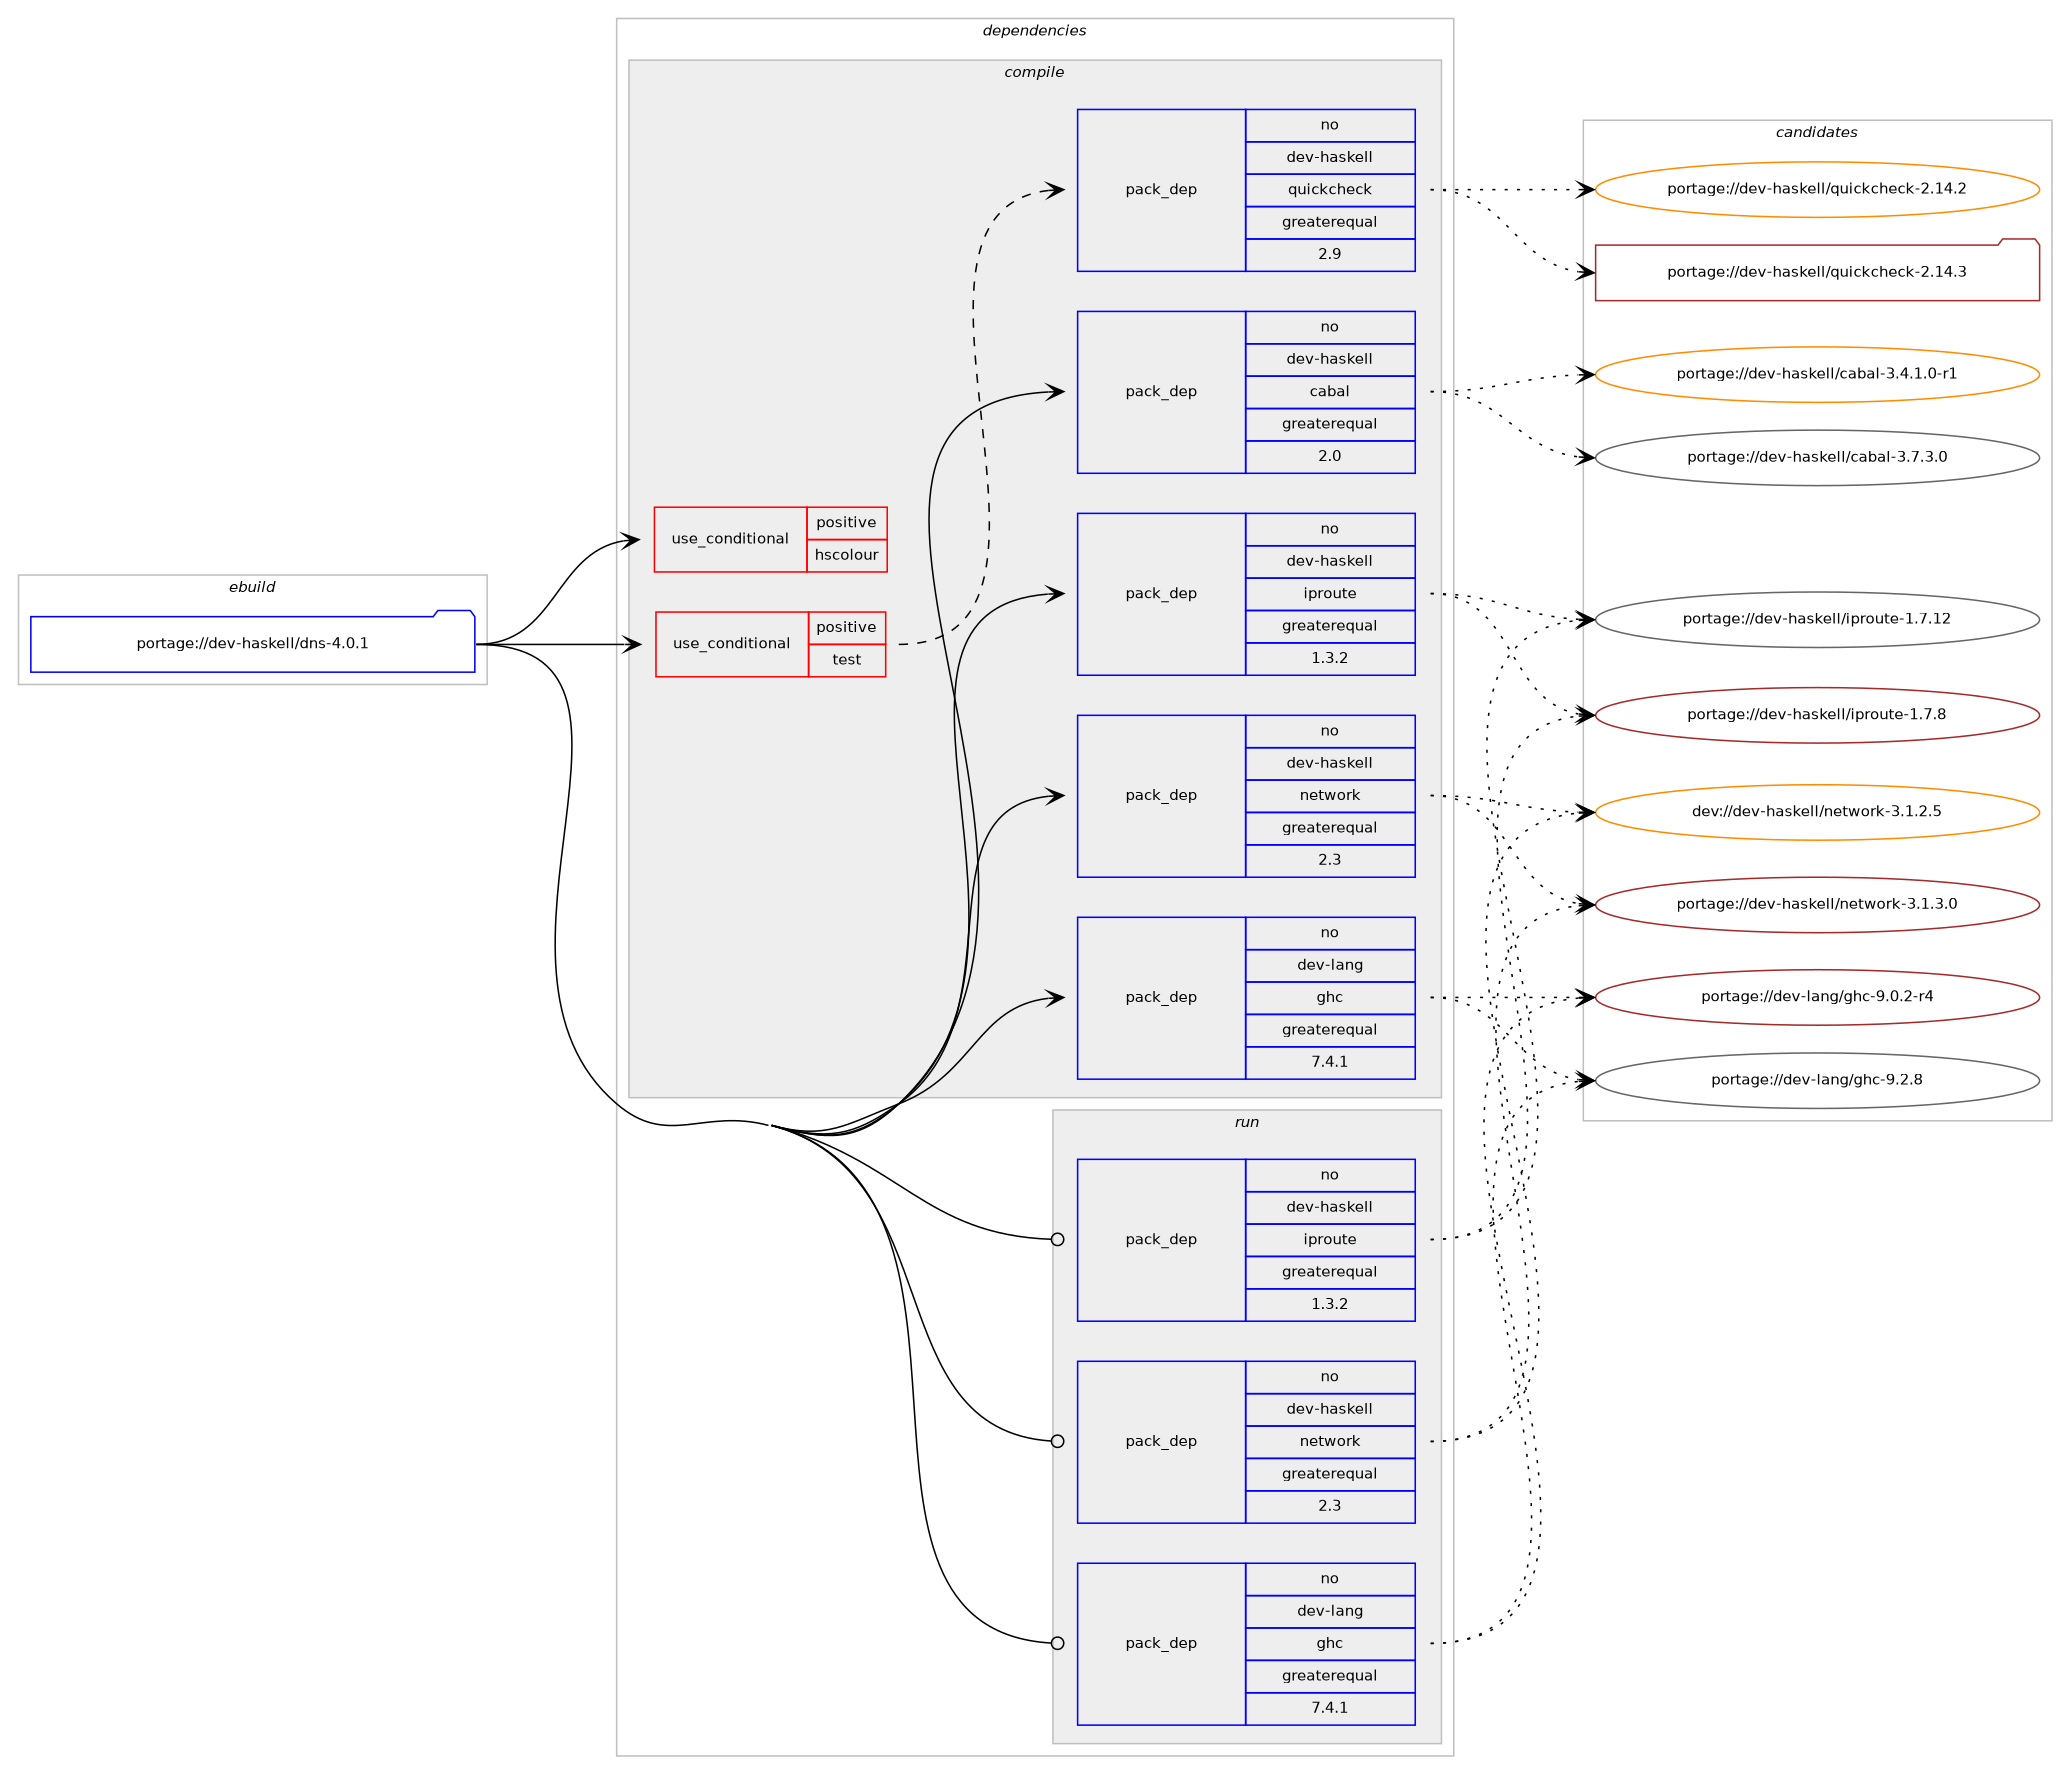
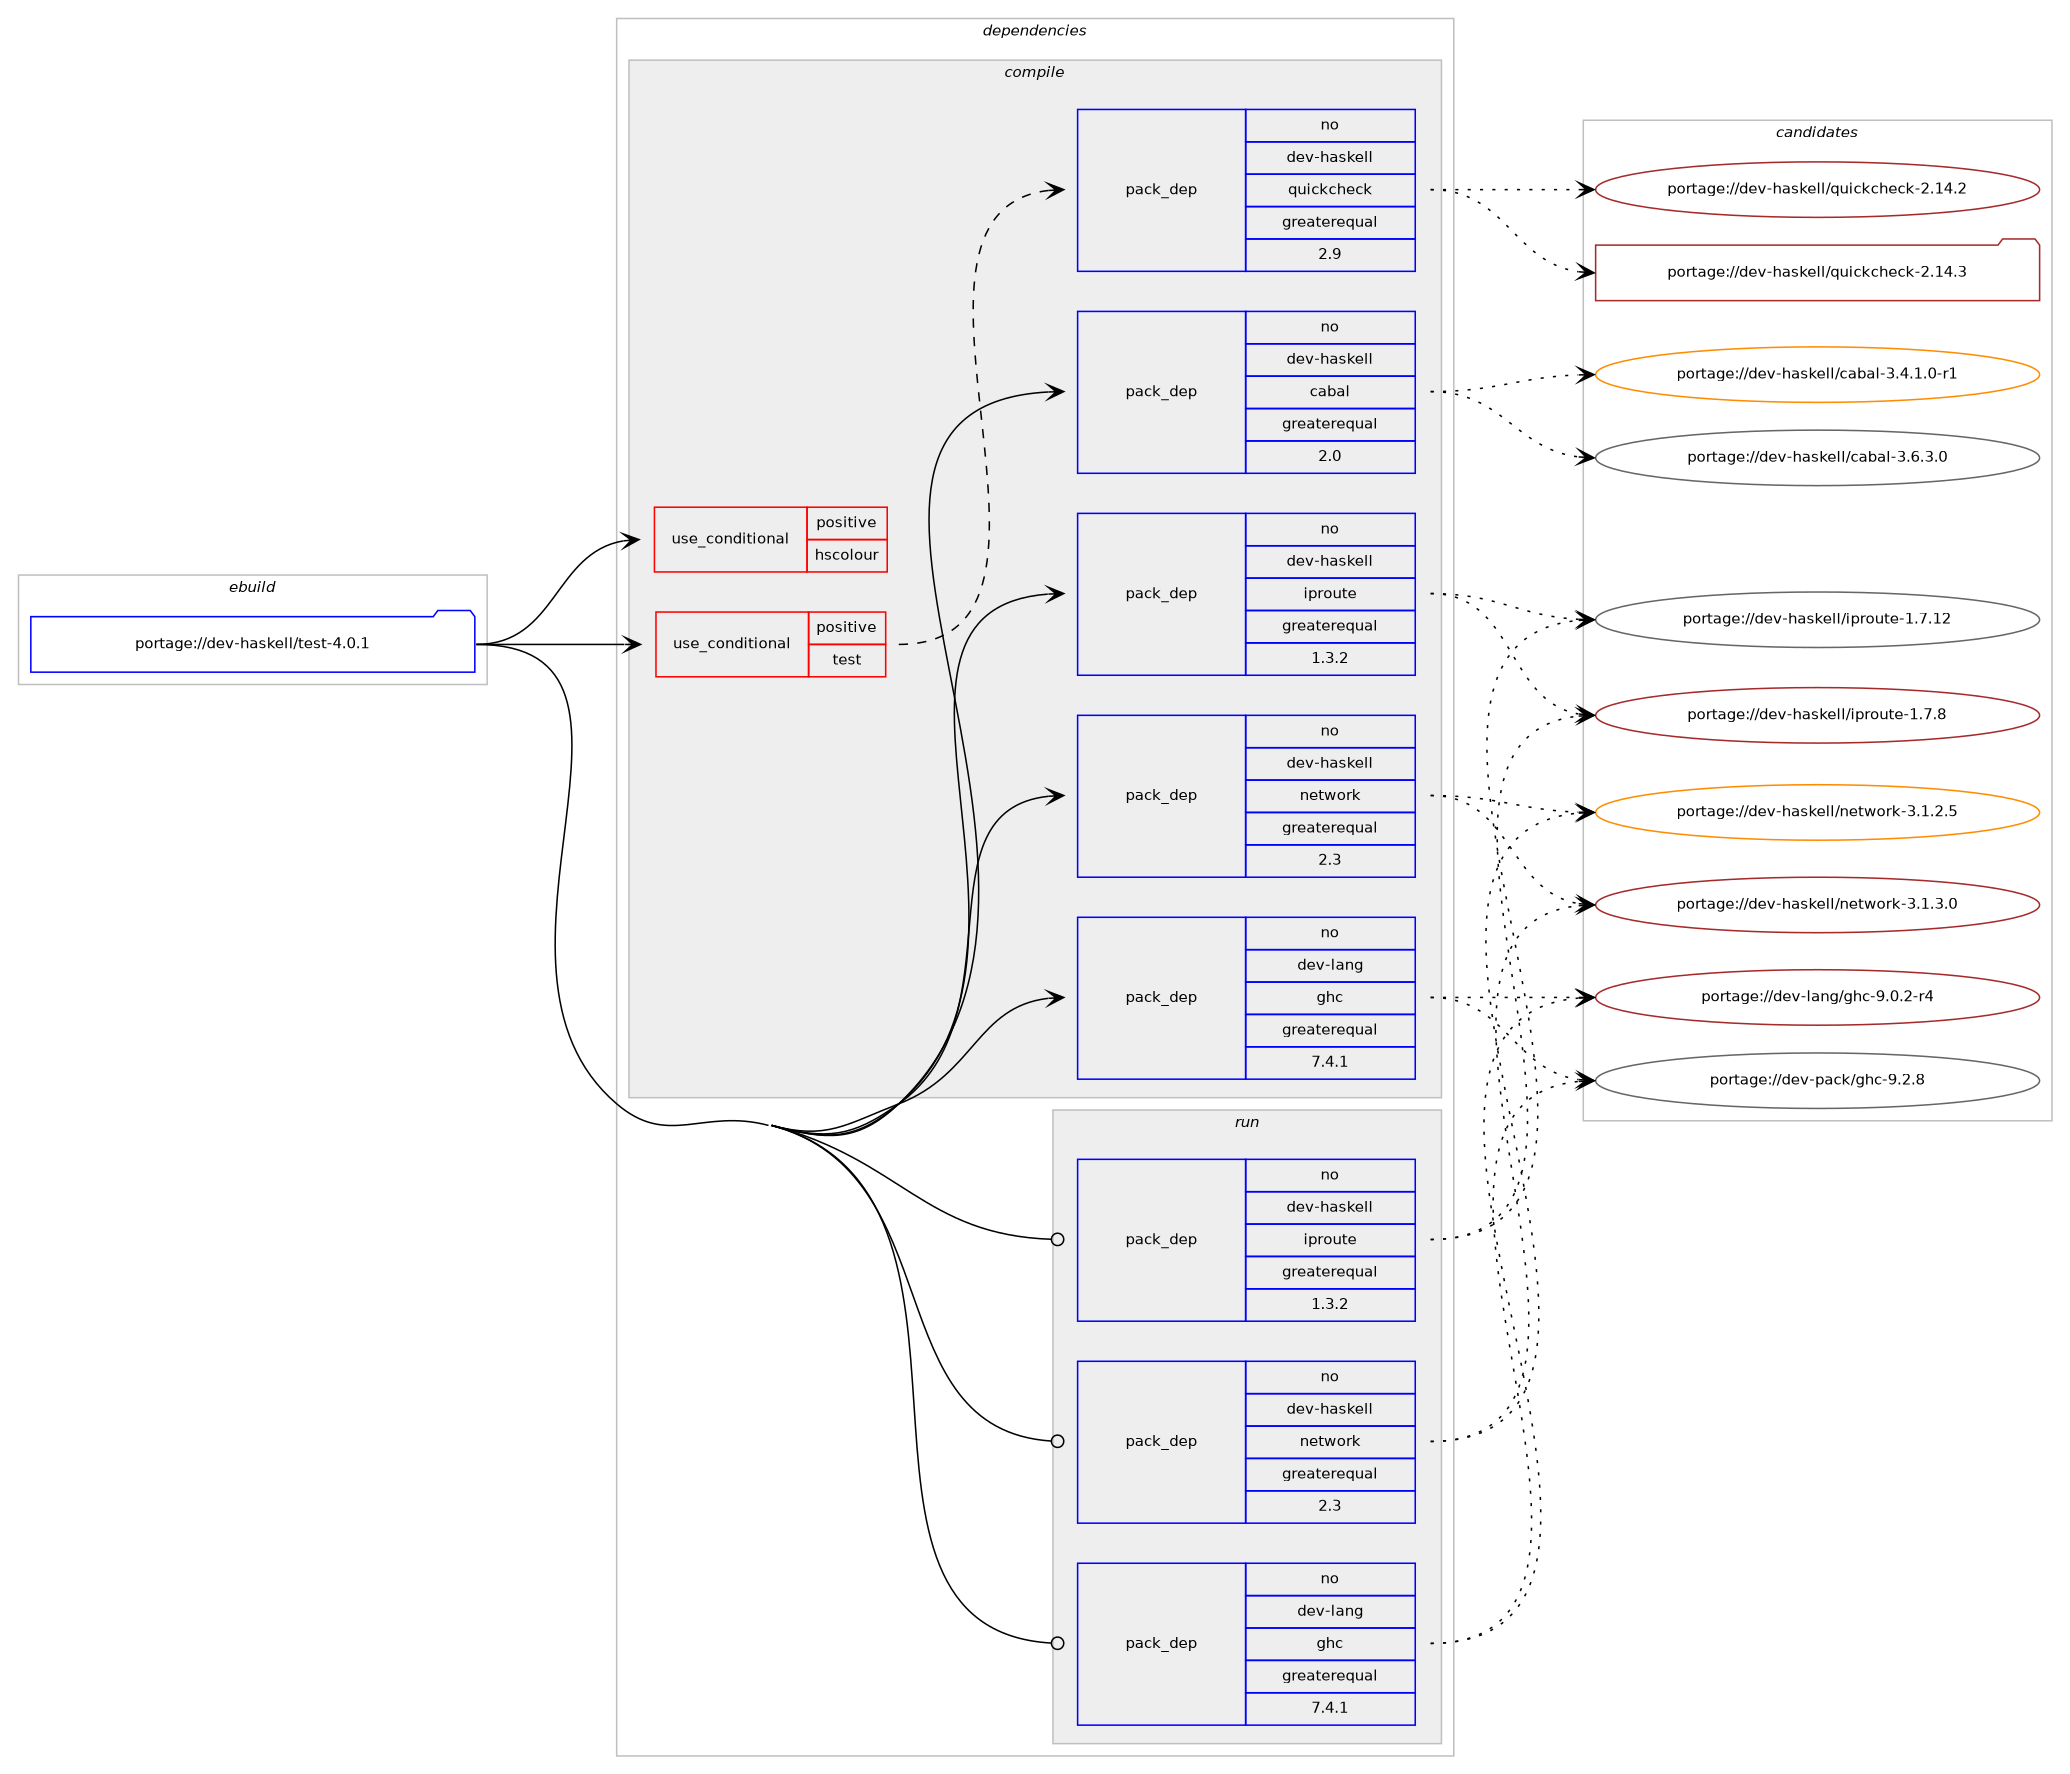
(1818, 190) -> (1818, 190)
(1818, 458) -> (1818, 458)
(253, 644) -> (253, 644)
(1818, 812) -> (1818, 812)
(1818, 1081) -> (1818, 1081)
